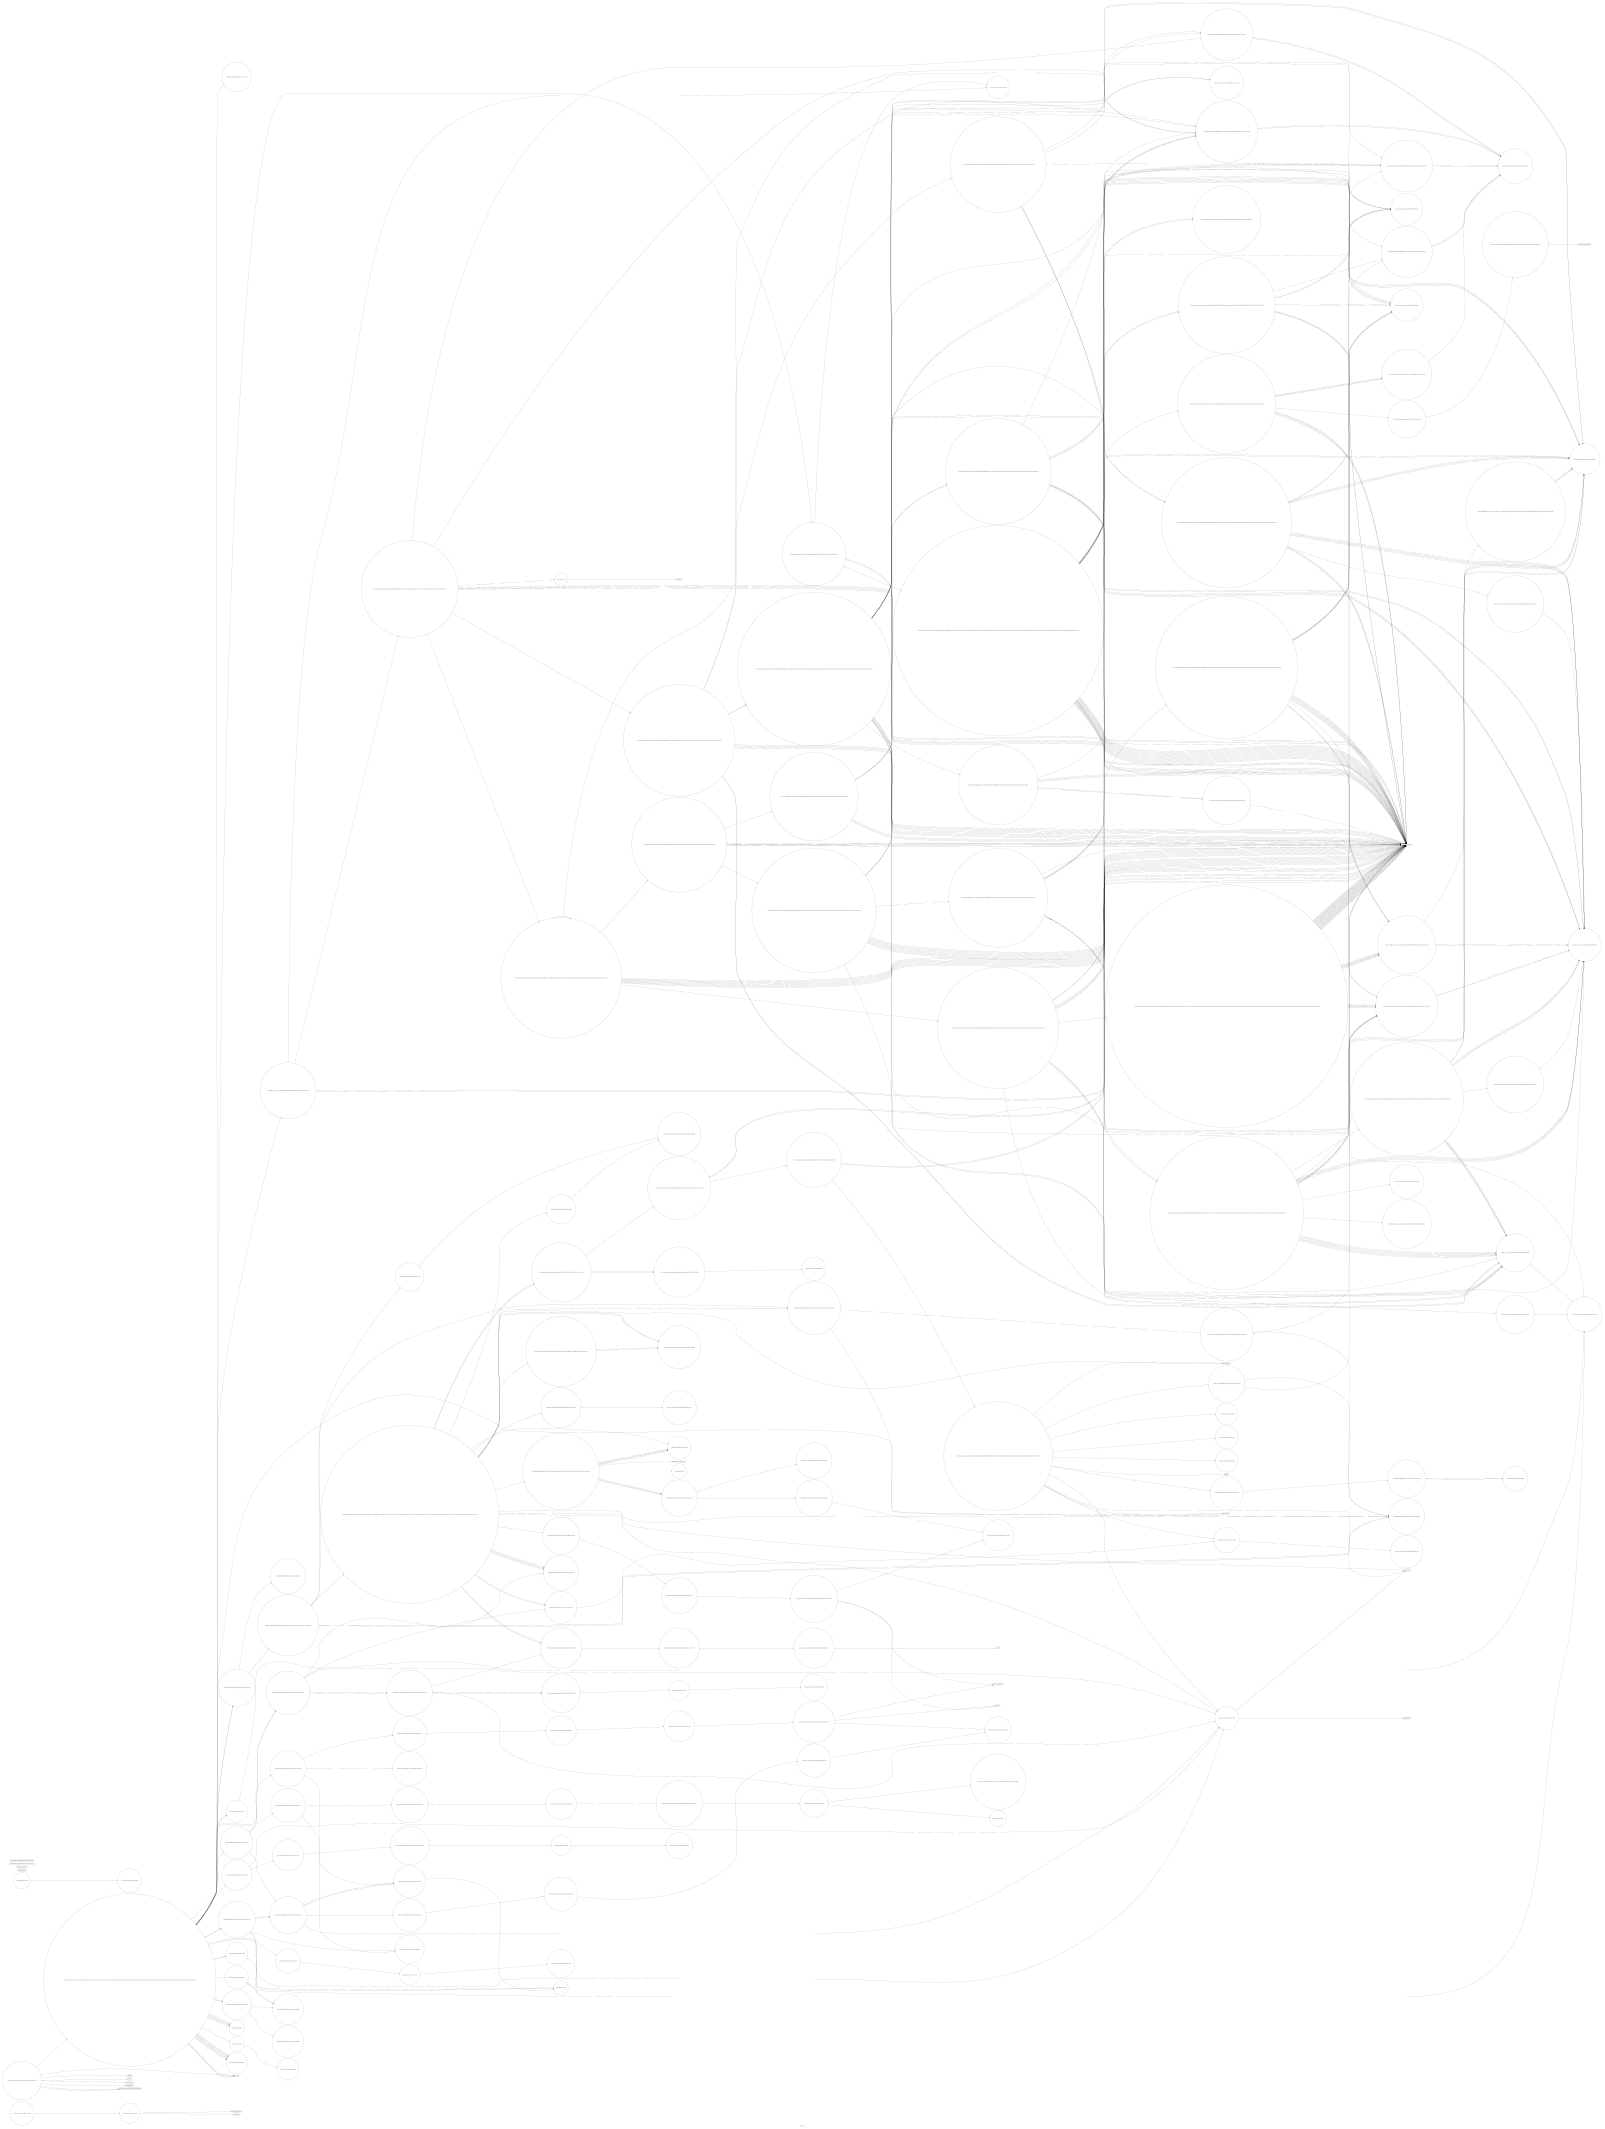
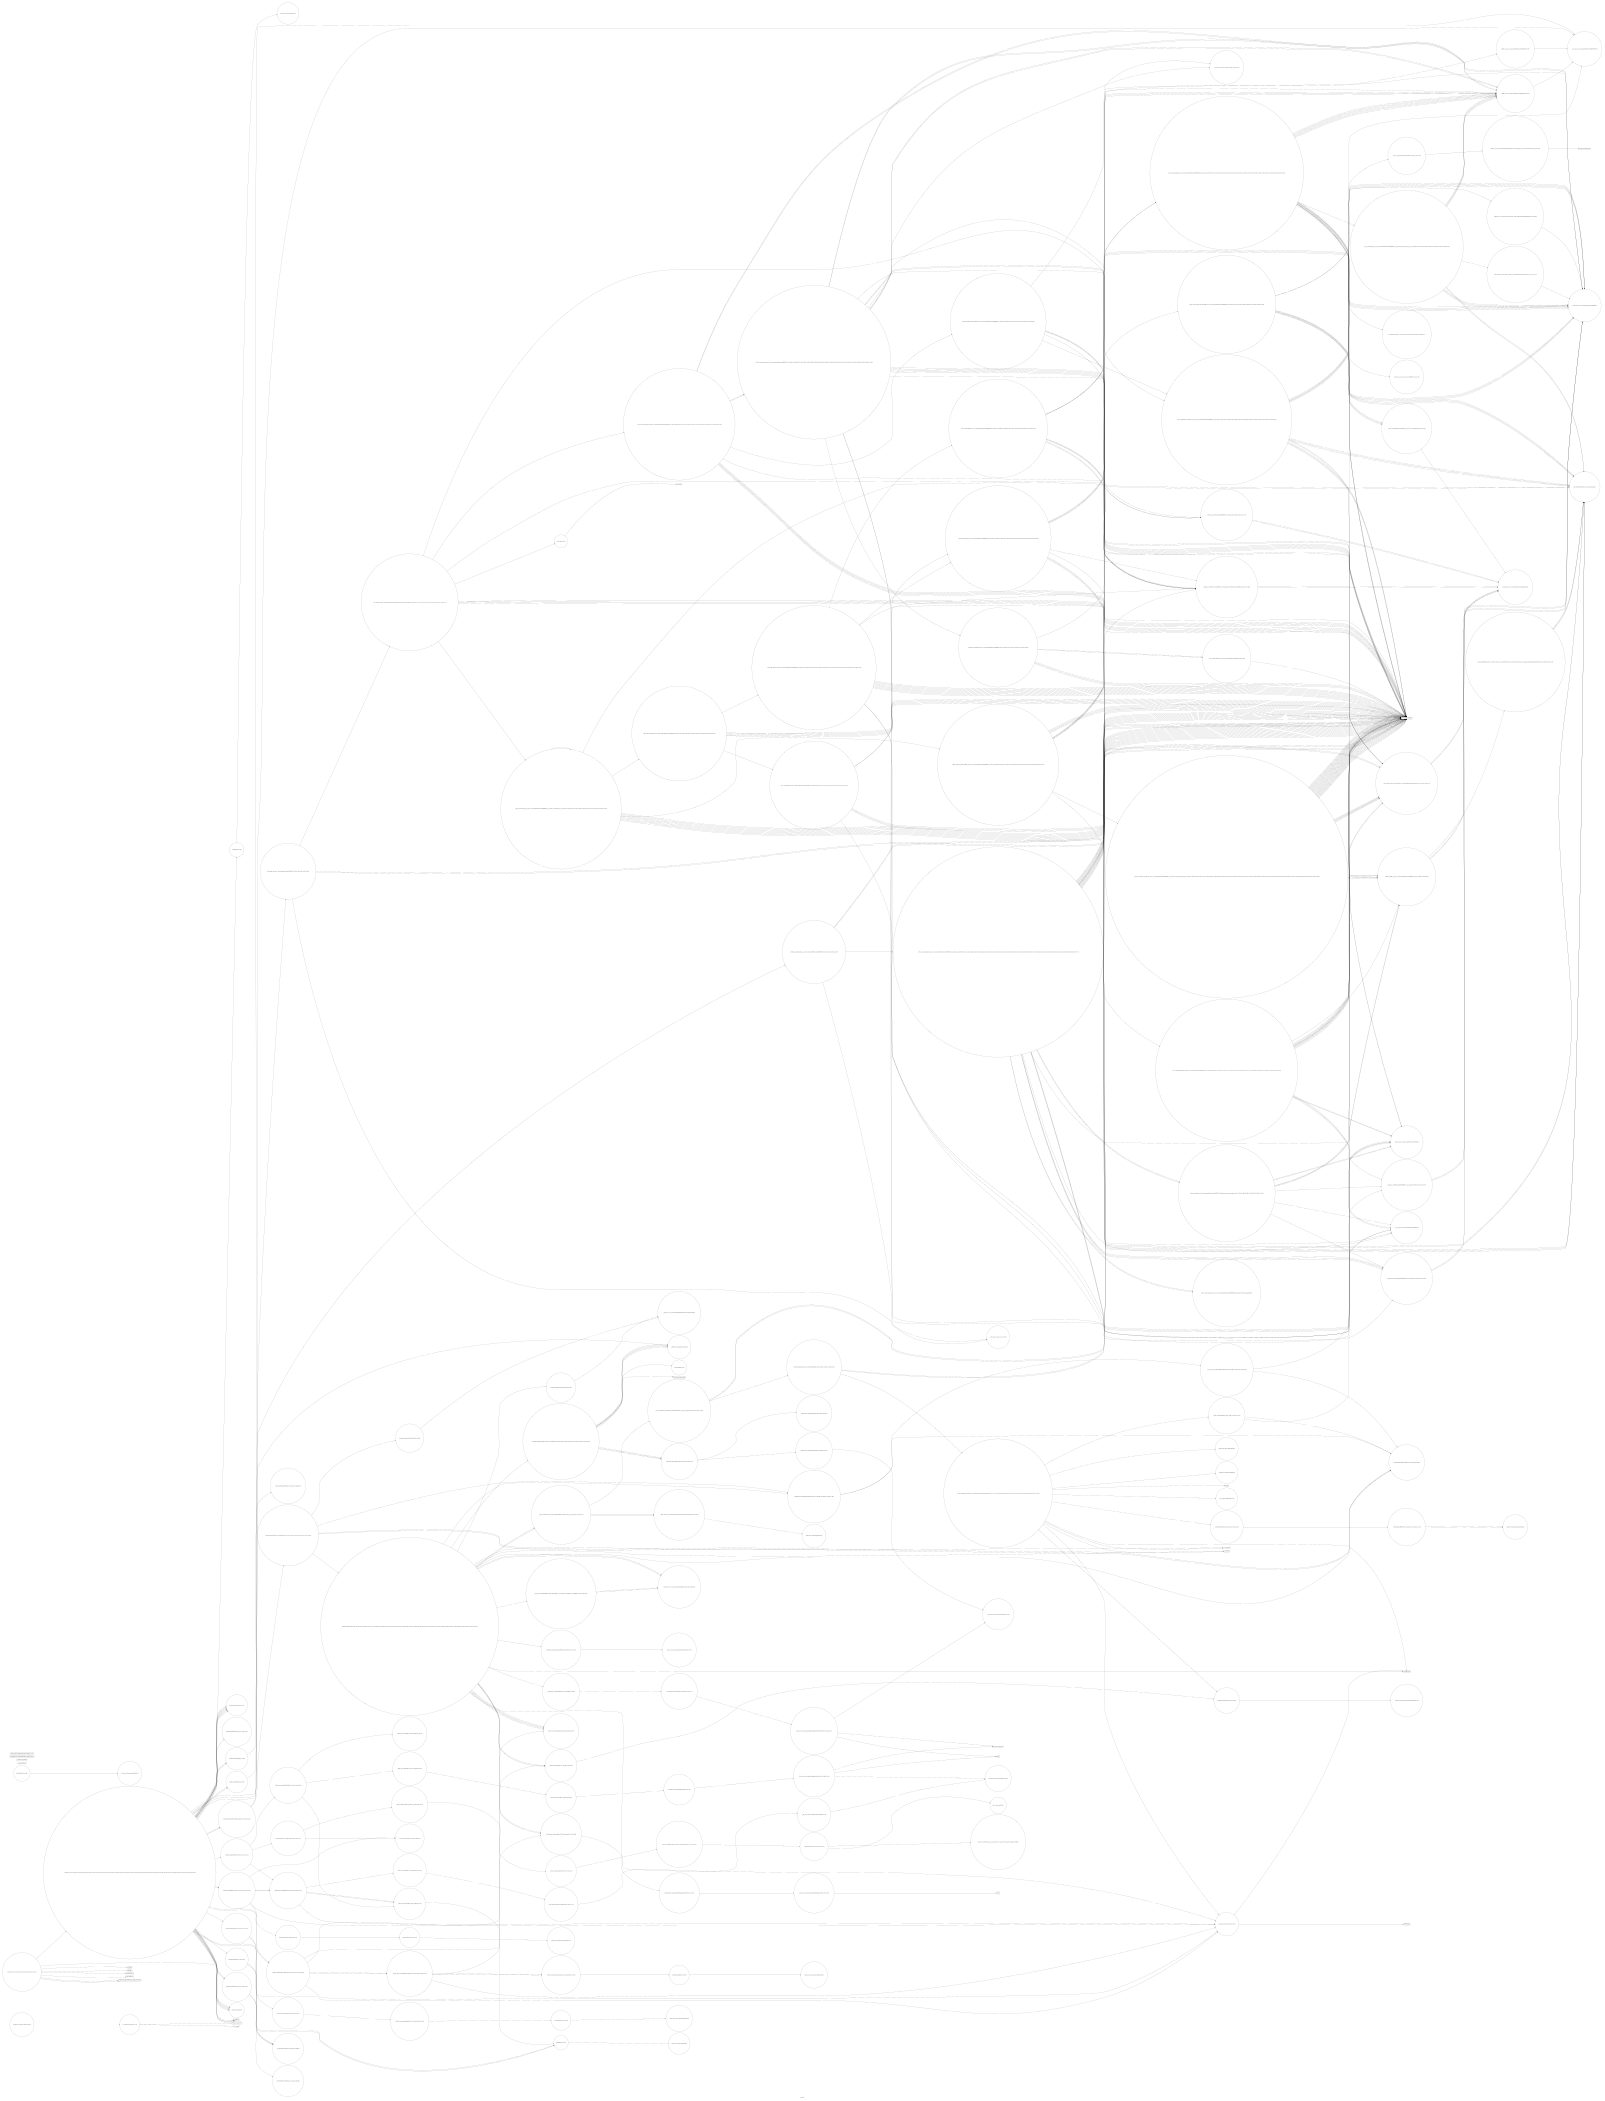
none -> (679, 2044)
